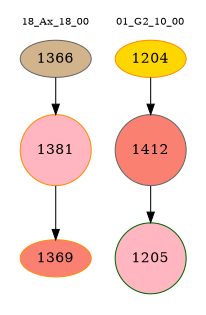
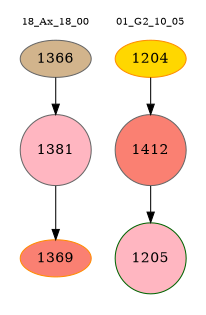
(151, 22) -> (151, 22)
(56, 150) -> (56, 150)
